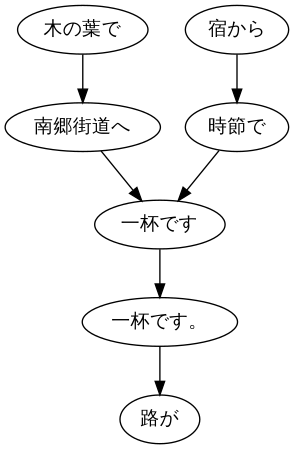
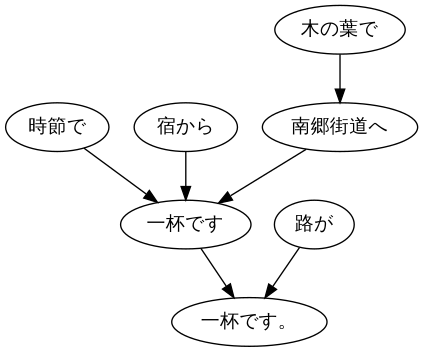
(237, 72) -> (186, 169)
(160, 364) -> (286, 267)
